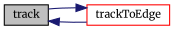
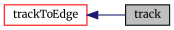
(73, 22) -> none
